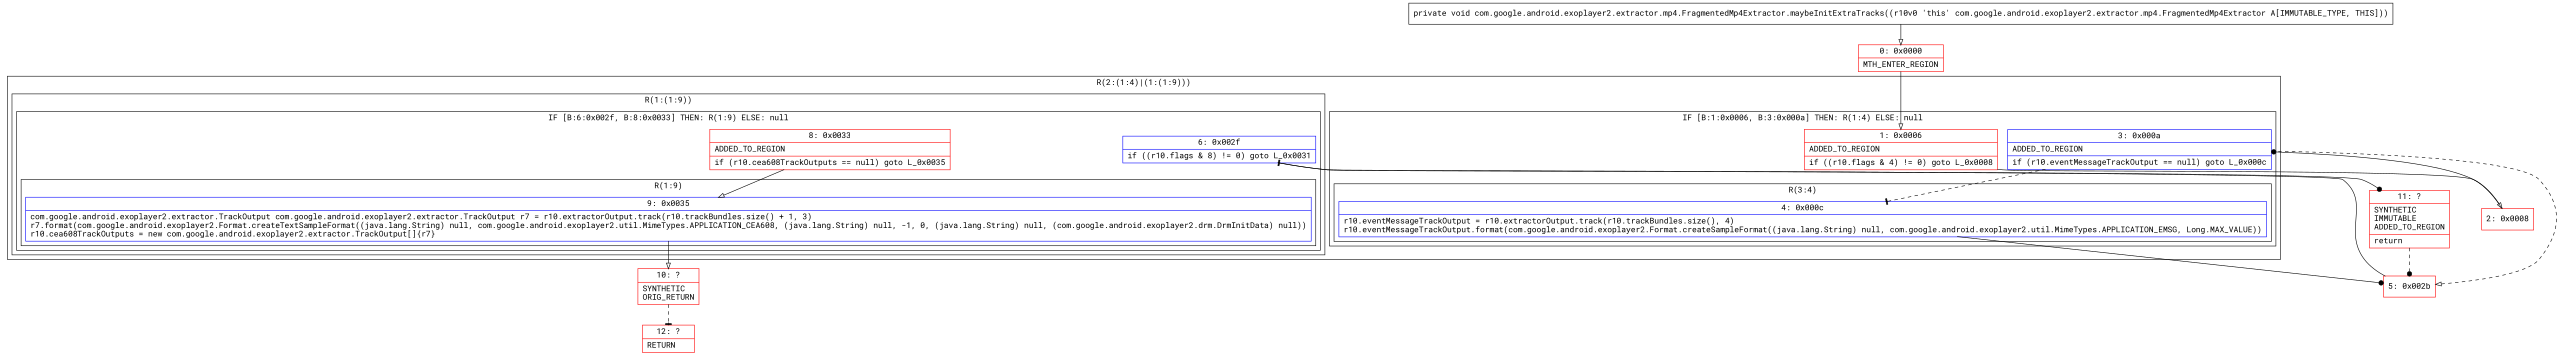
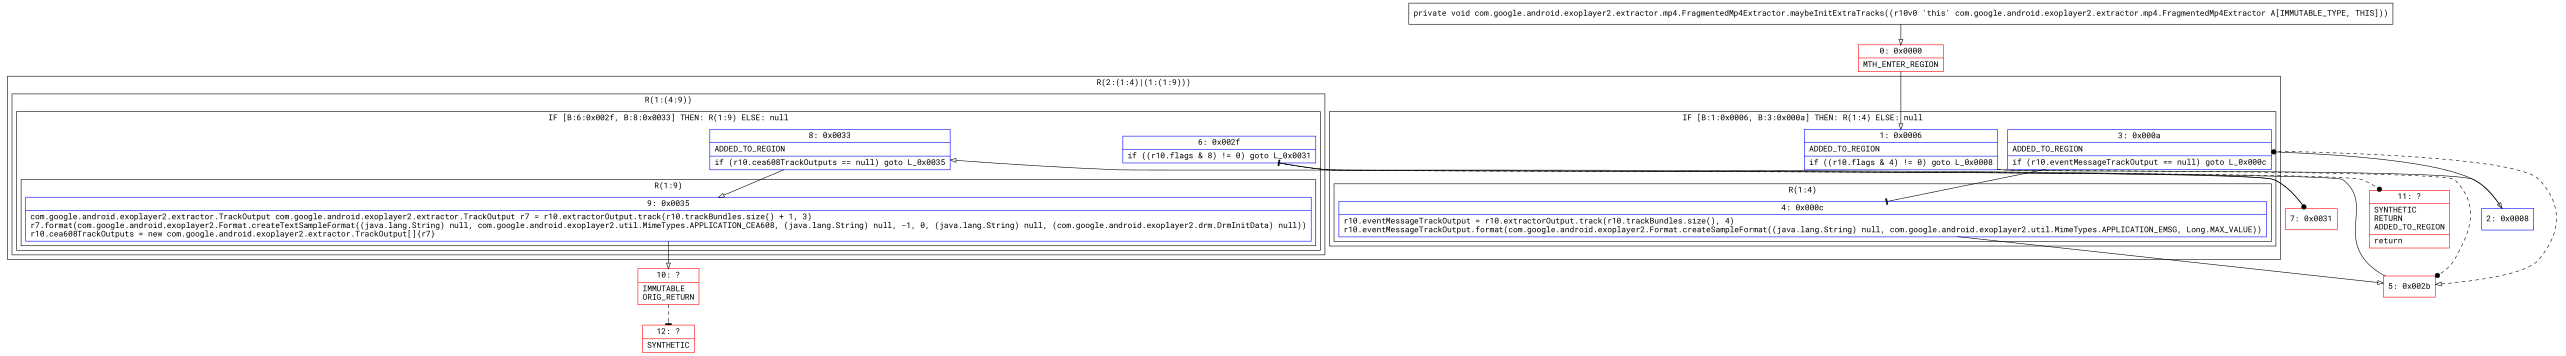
(668, 100) -> (668, 100)
(830, 150) -> (830, 150)
(1901, 150) -> (1901, 150)
(1829, 172) -> (1829, 172)
(1955, 188) -> (1955, 188)
(1803, 190) -> (1803, 190)
none -> (2311, 219)
(2396, 219) -> (2388, 219)
(2508, 219) -> (2508, 219)
(2409, 260) -> (2281, 172)
(2200, 263) -> (2200, 263)
(664, 289) -> (664, 289)
(661, 345) -> (668, 345)
